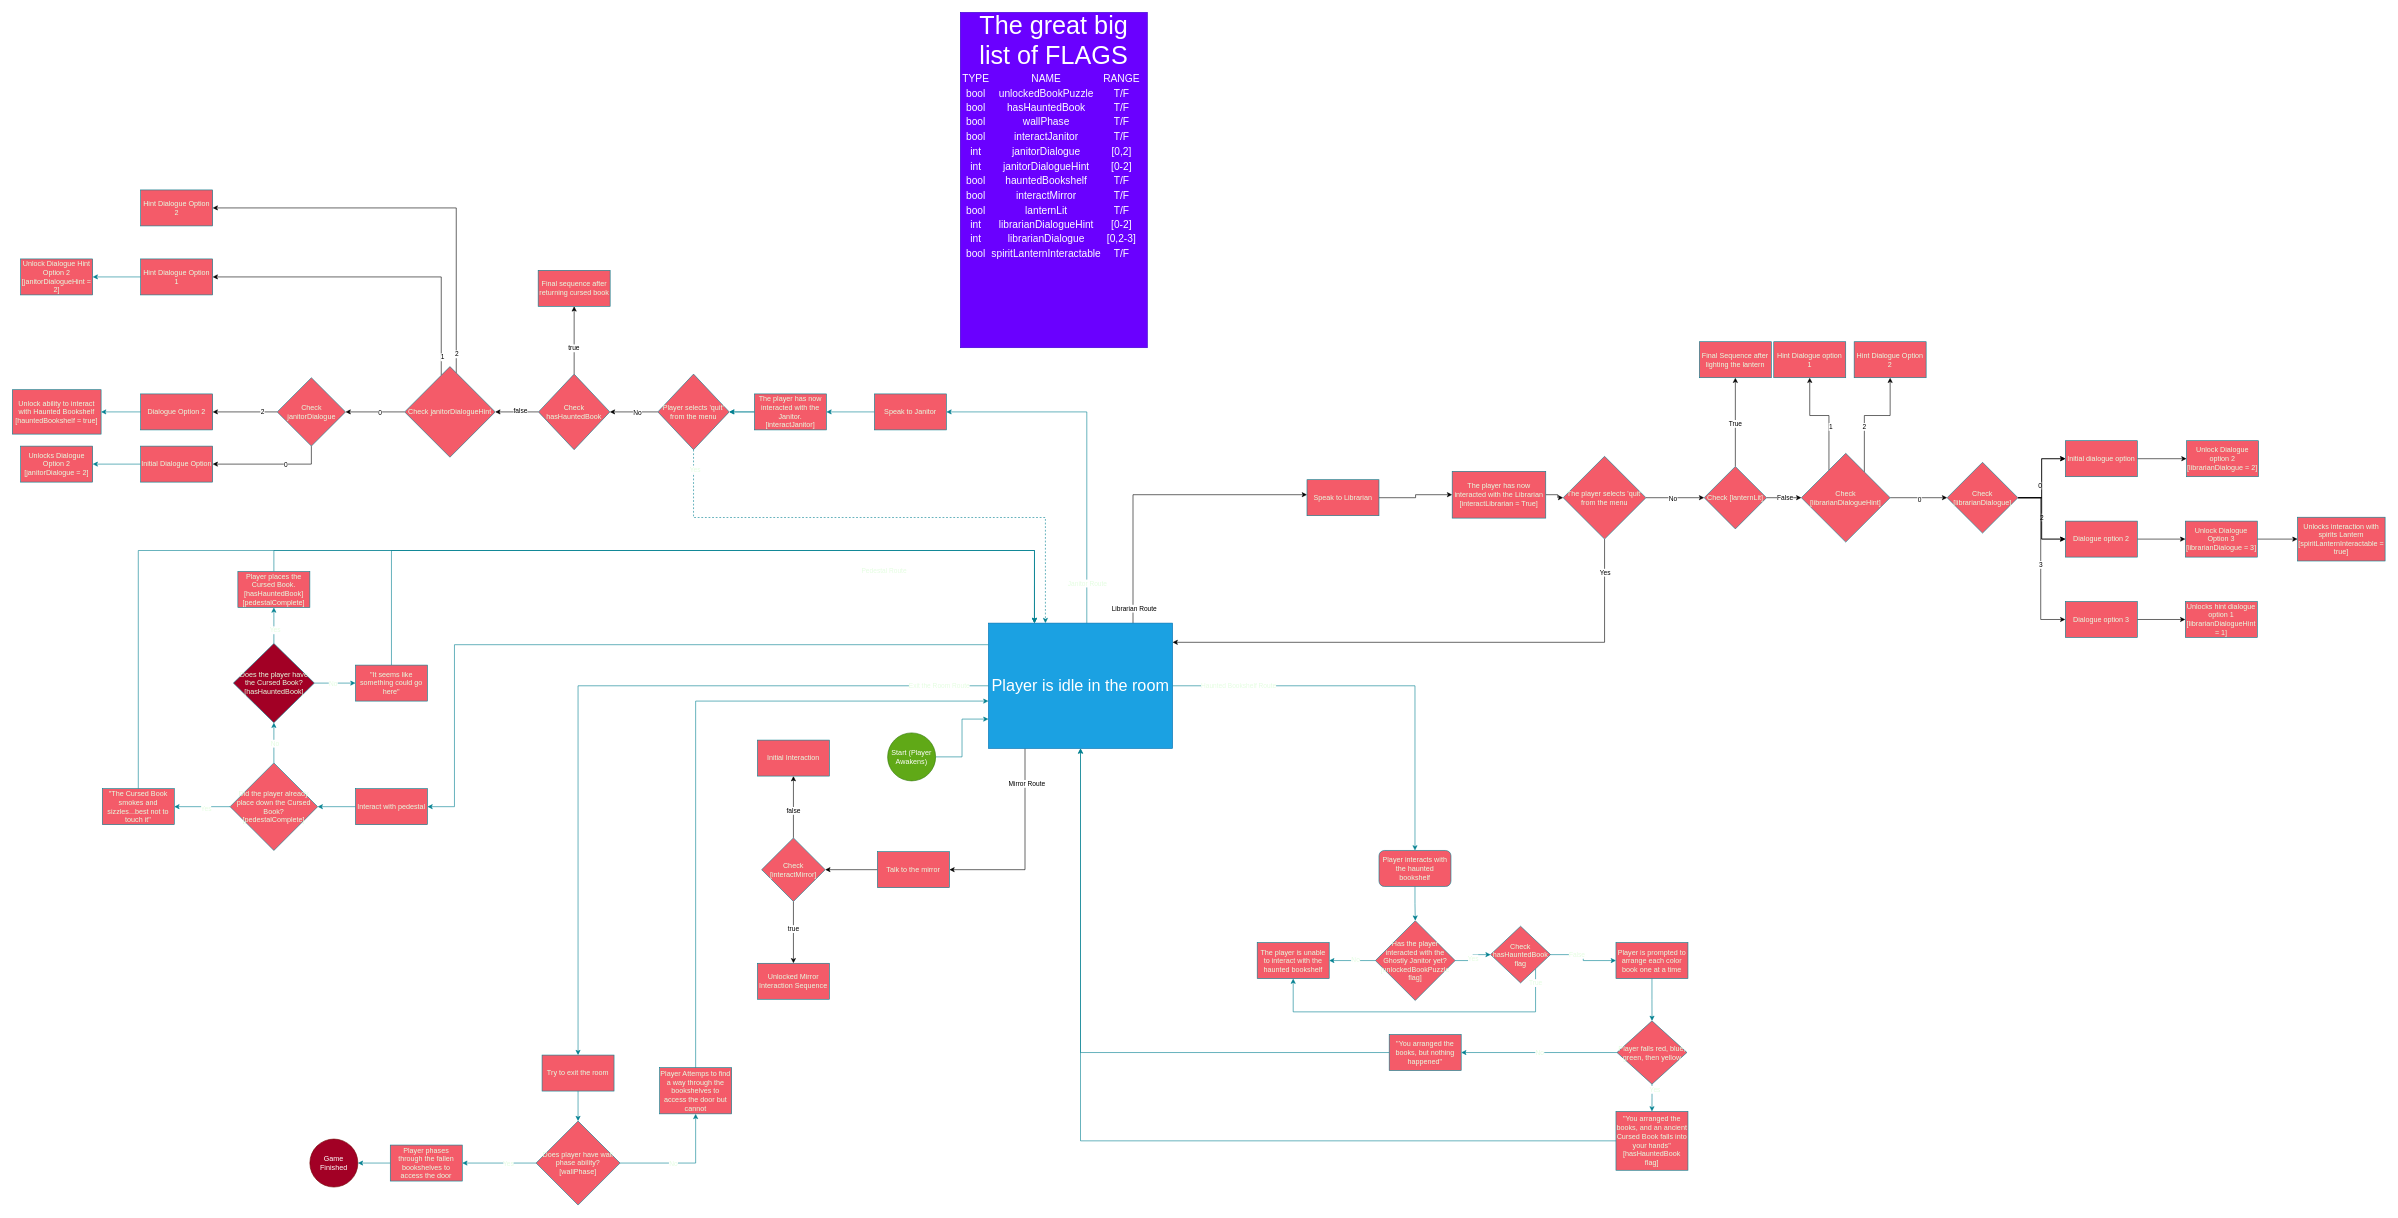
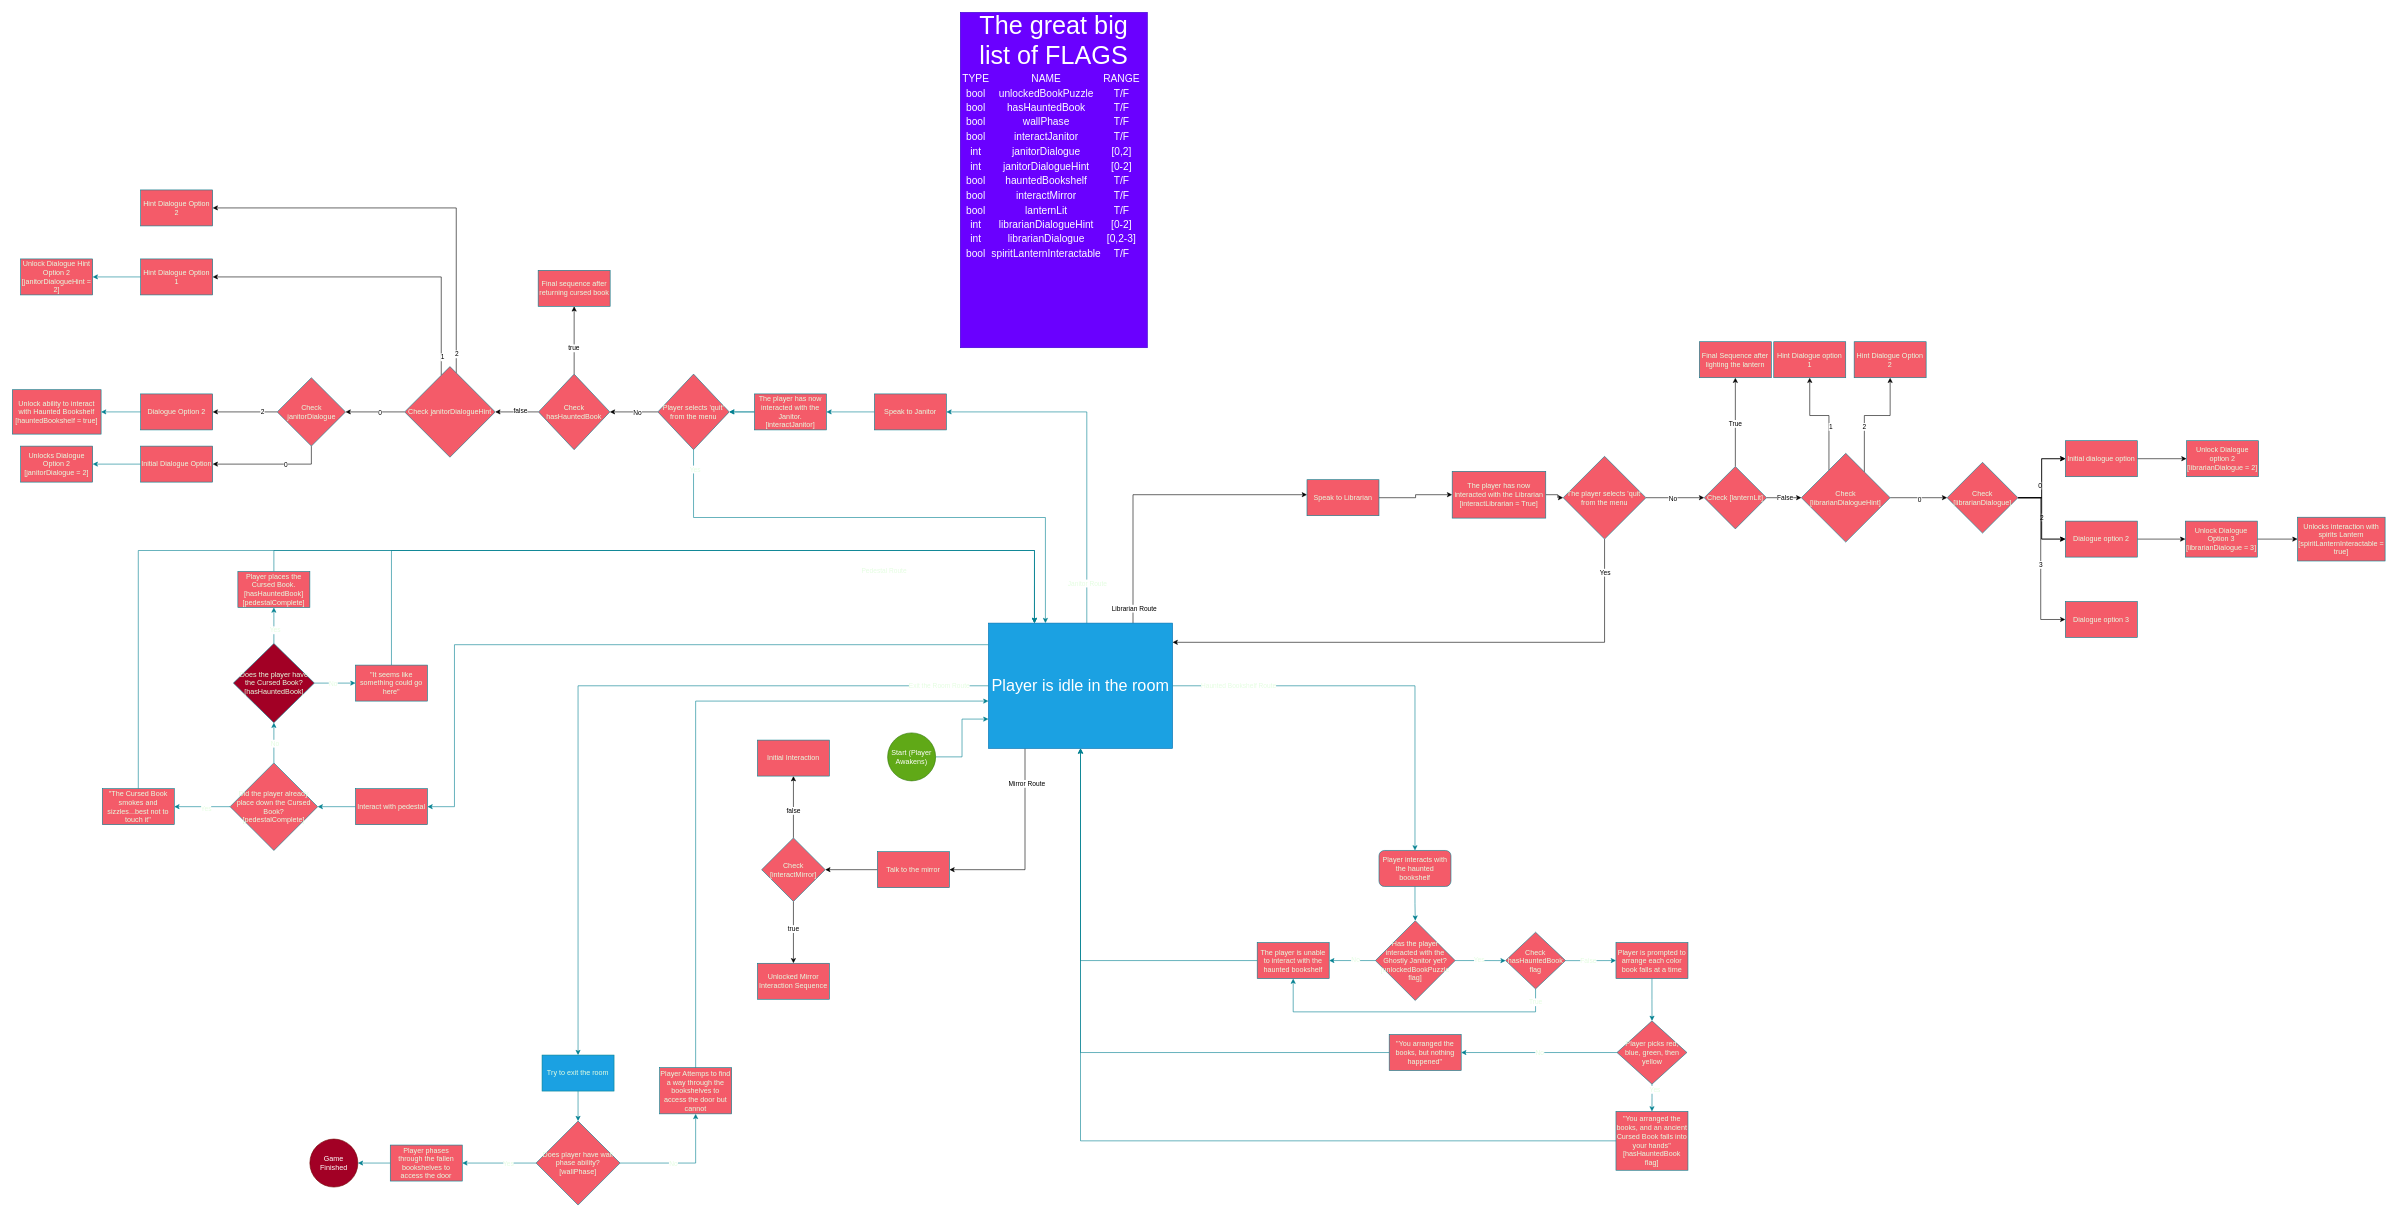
(886, 518) -> (886, 518)
(2160, 620) -> none
(2222, 620) -> none
(1521, 955) -> (1536, 961)
none -> (1170, 961)
(1652, 961) -> (1652, 961)
(1652, 1053) -> (1652, 1053)
(578, 1073) -> (578, 1073)
